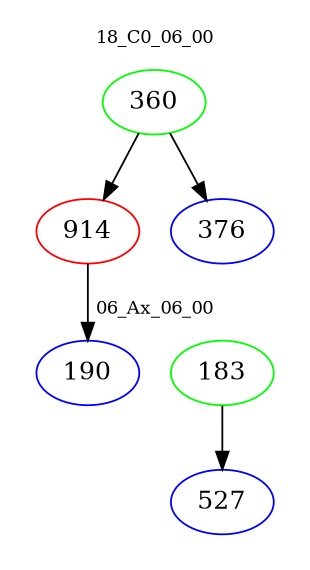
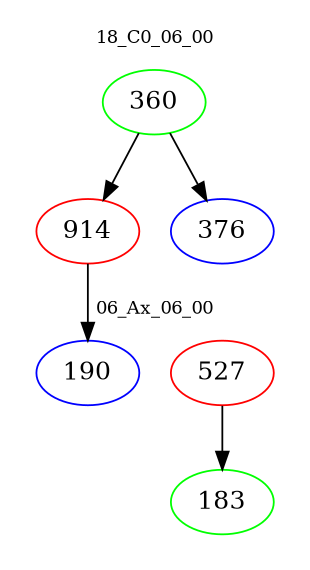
(222, 429) -> (222, 429)
(222, 502) -> (222, 373)
